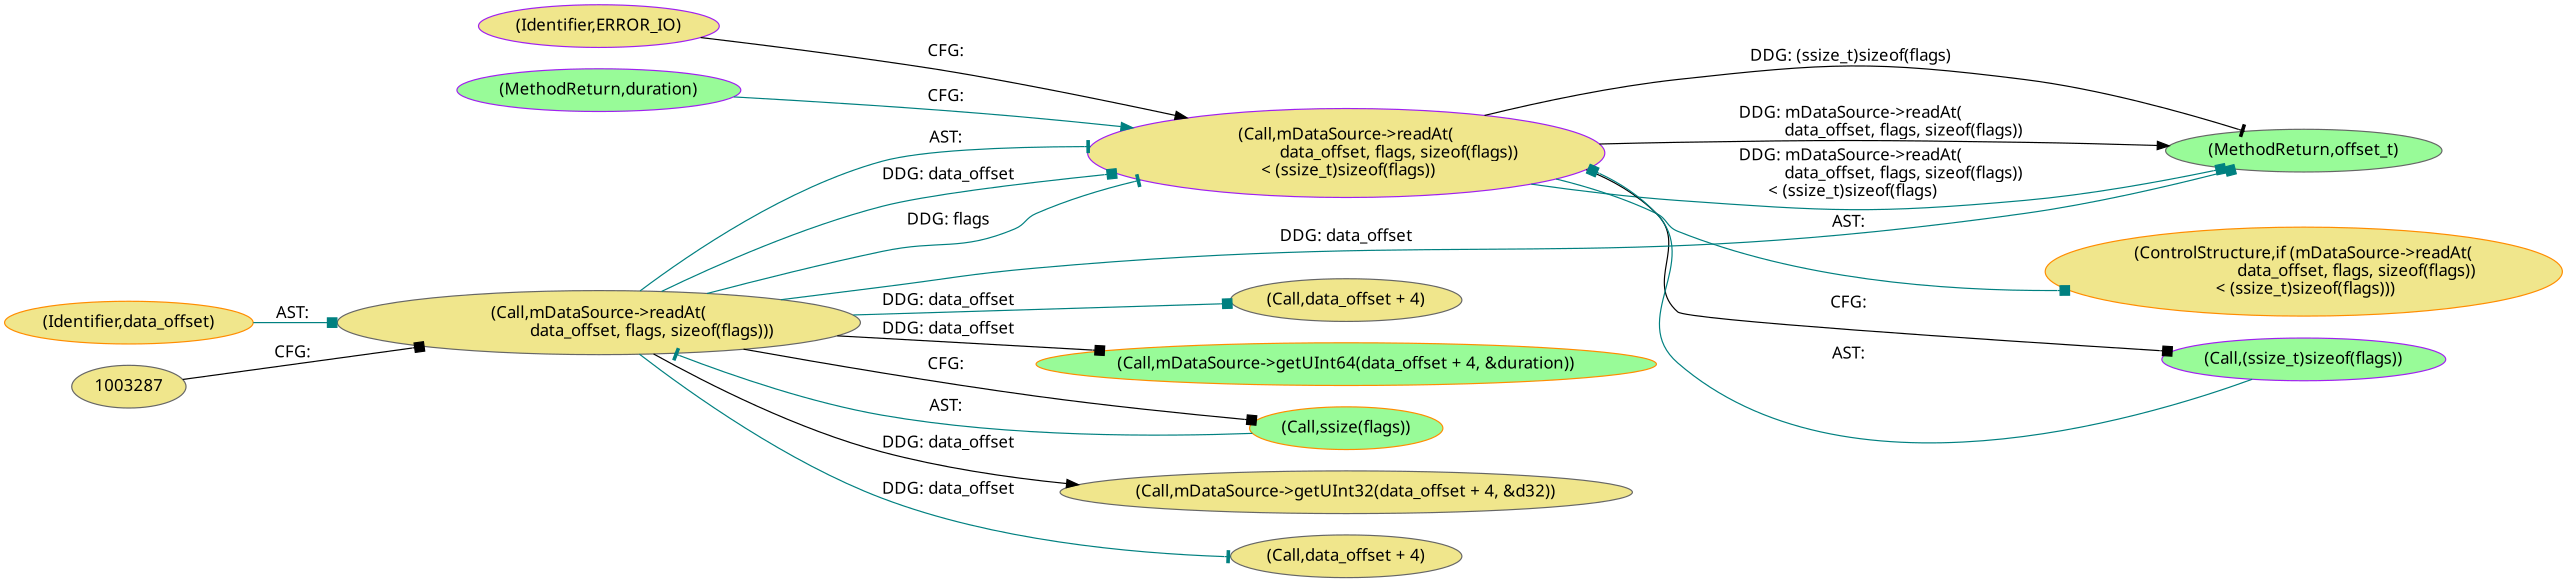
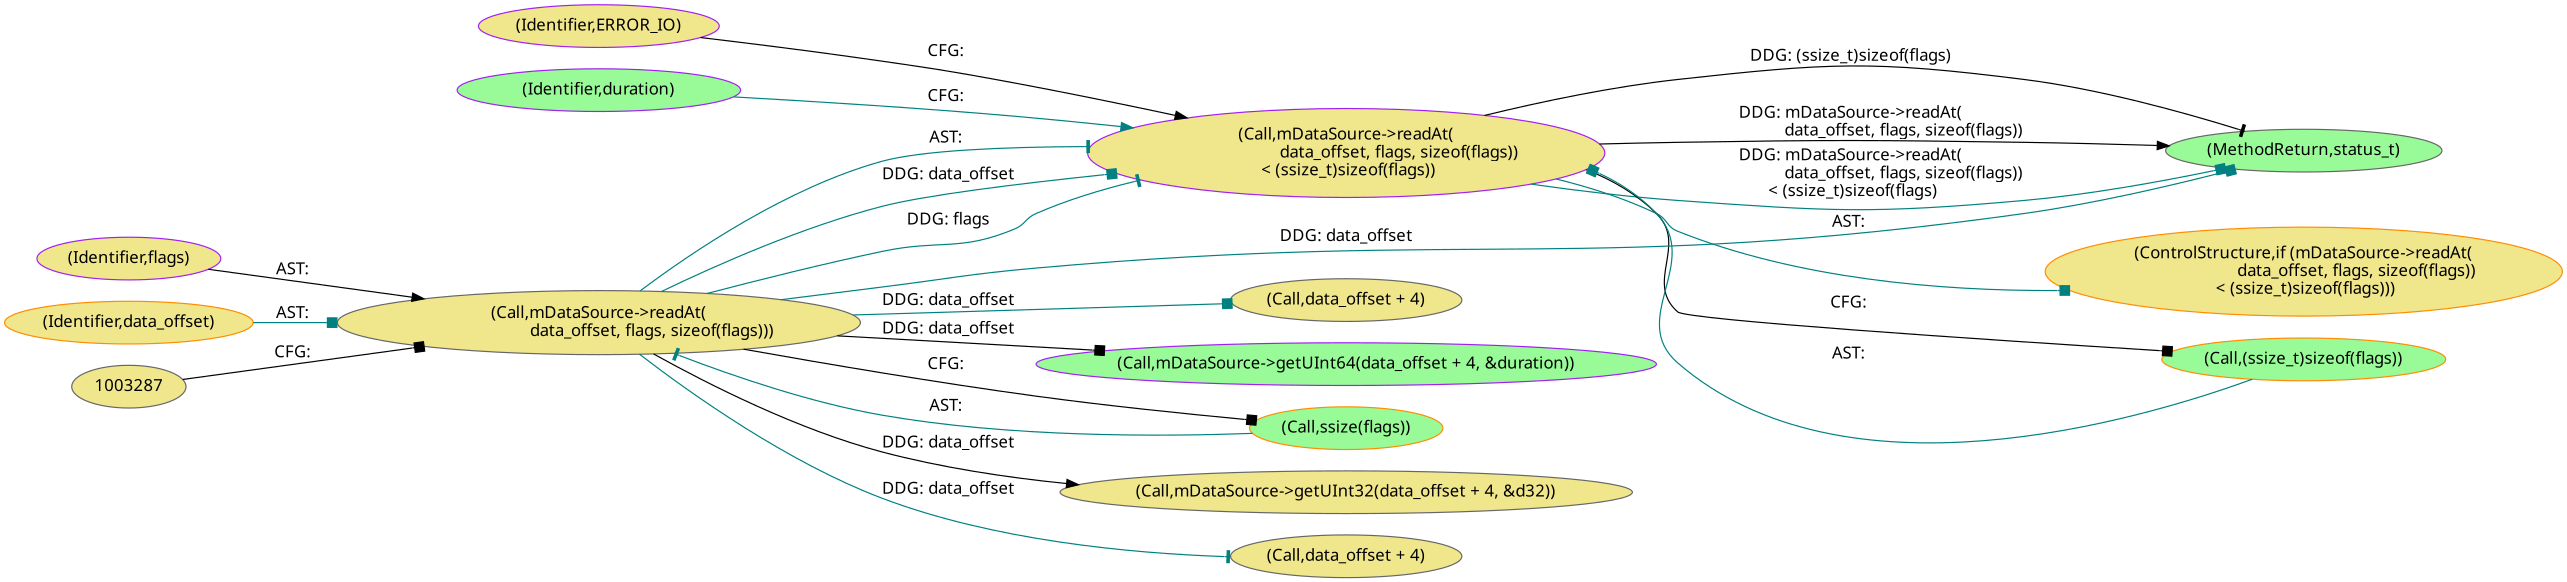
(599, 90) -> (599, 90)
(2304, 151) -> (2304, 151)
none -> (129, 259)
(2304, 359) -> (2304, 359)
(1346, 364) -> (1346, 364)
